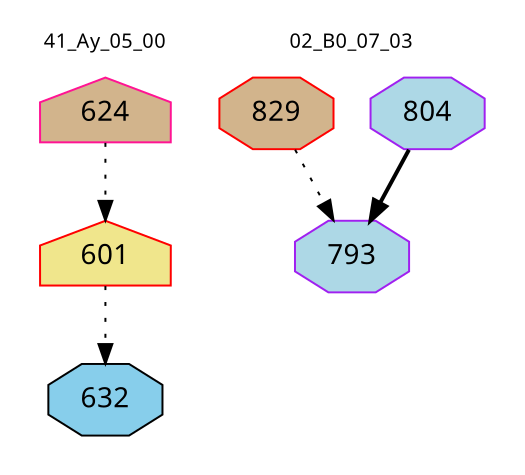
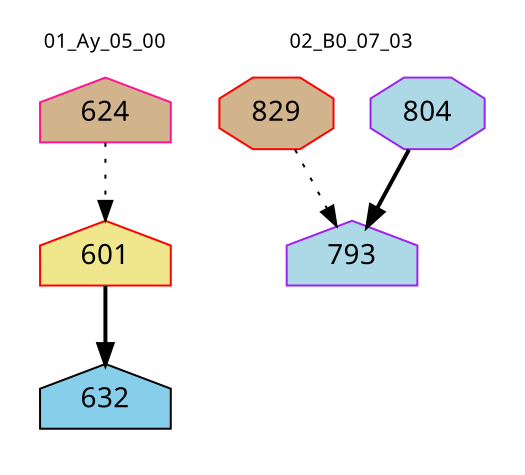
(105, 43) -> (105, 43)
(352, 257) -> (352, 257)
(105, 315) -> (105, 315)
(105, 400) -> (105, 400)
